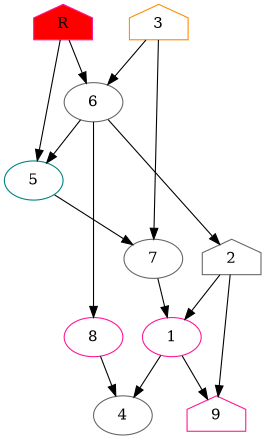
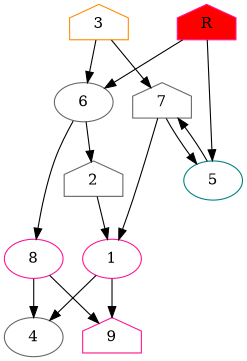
(67, 137) -> (177, 137)
(153, 259) -> (162, 102)
(225, 330) -> (68, 293)
